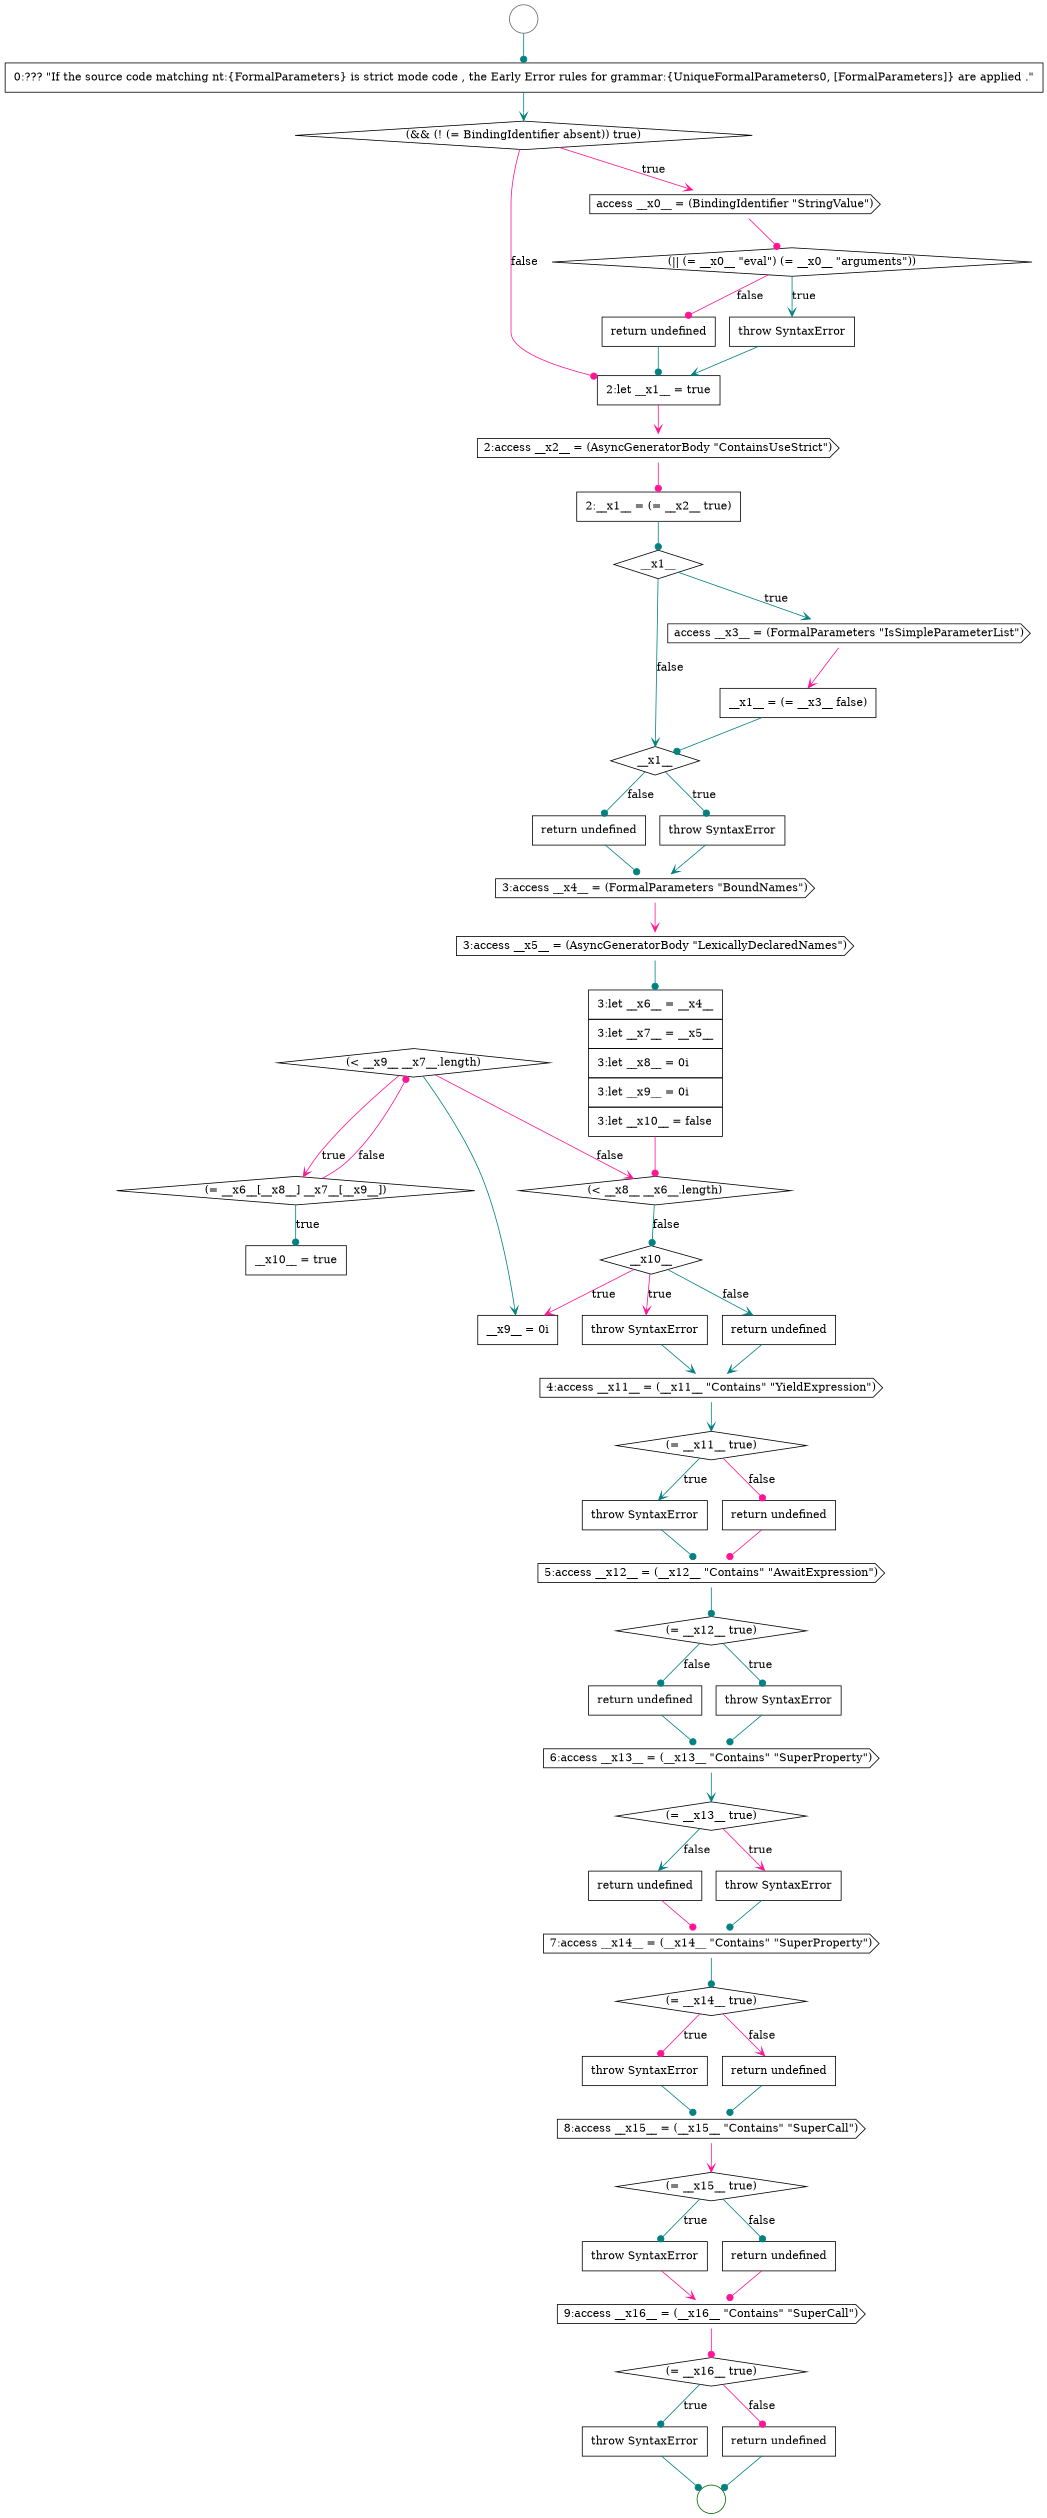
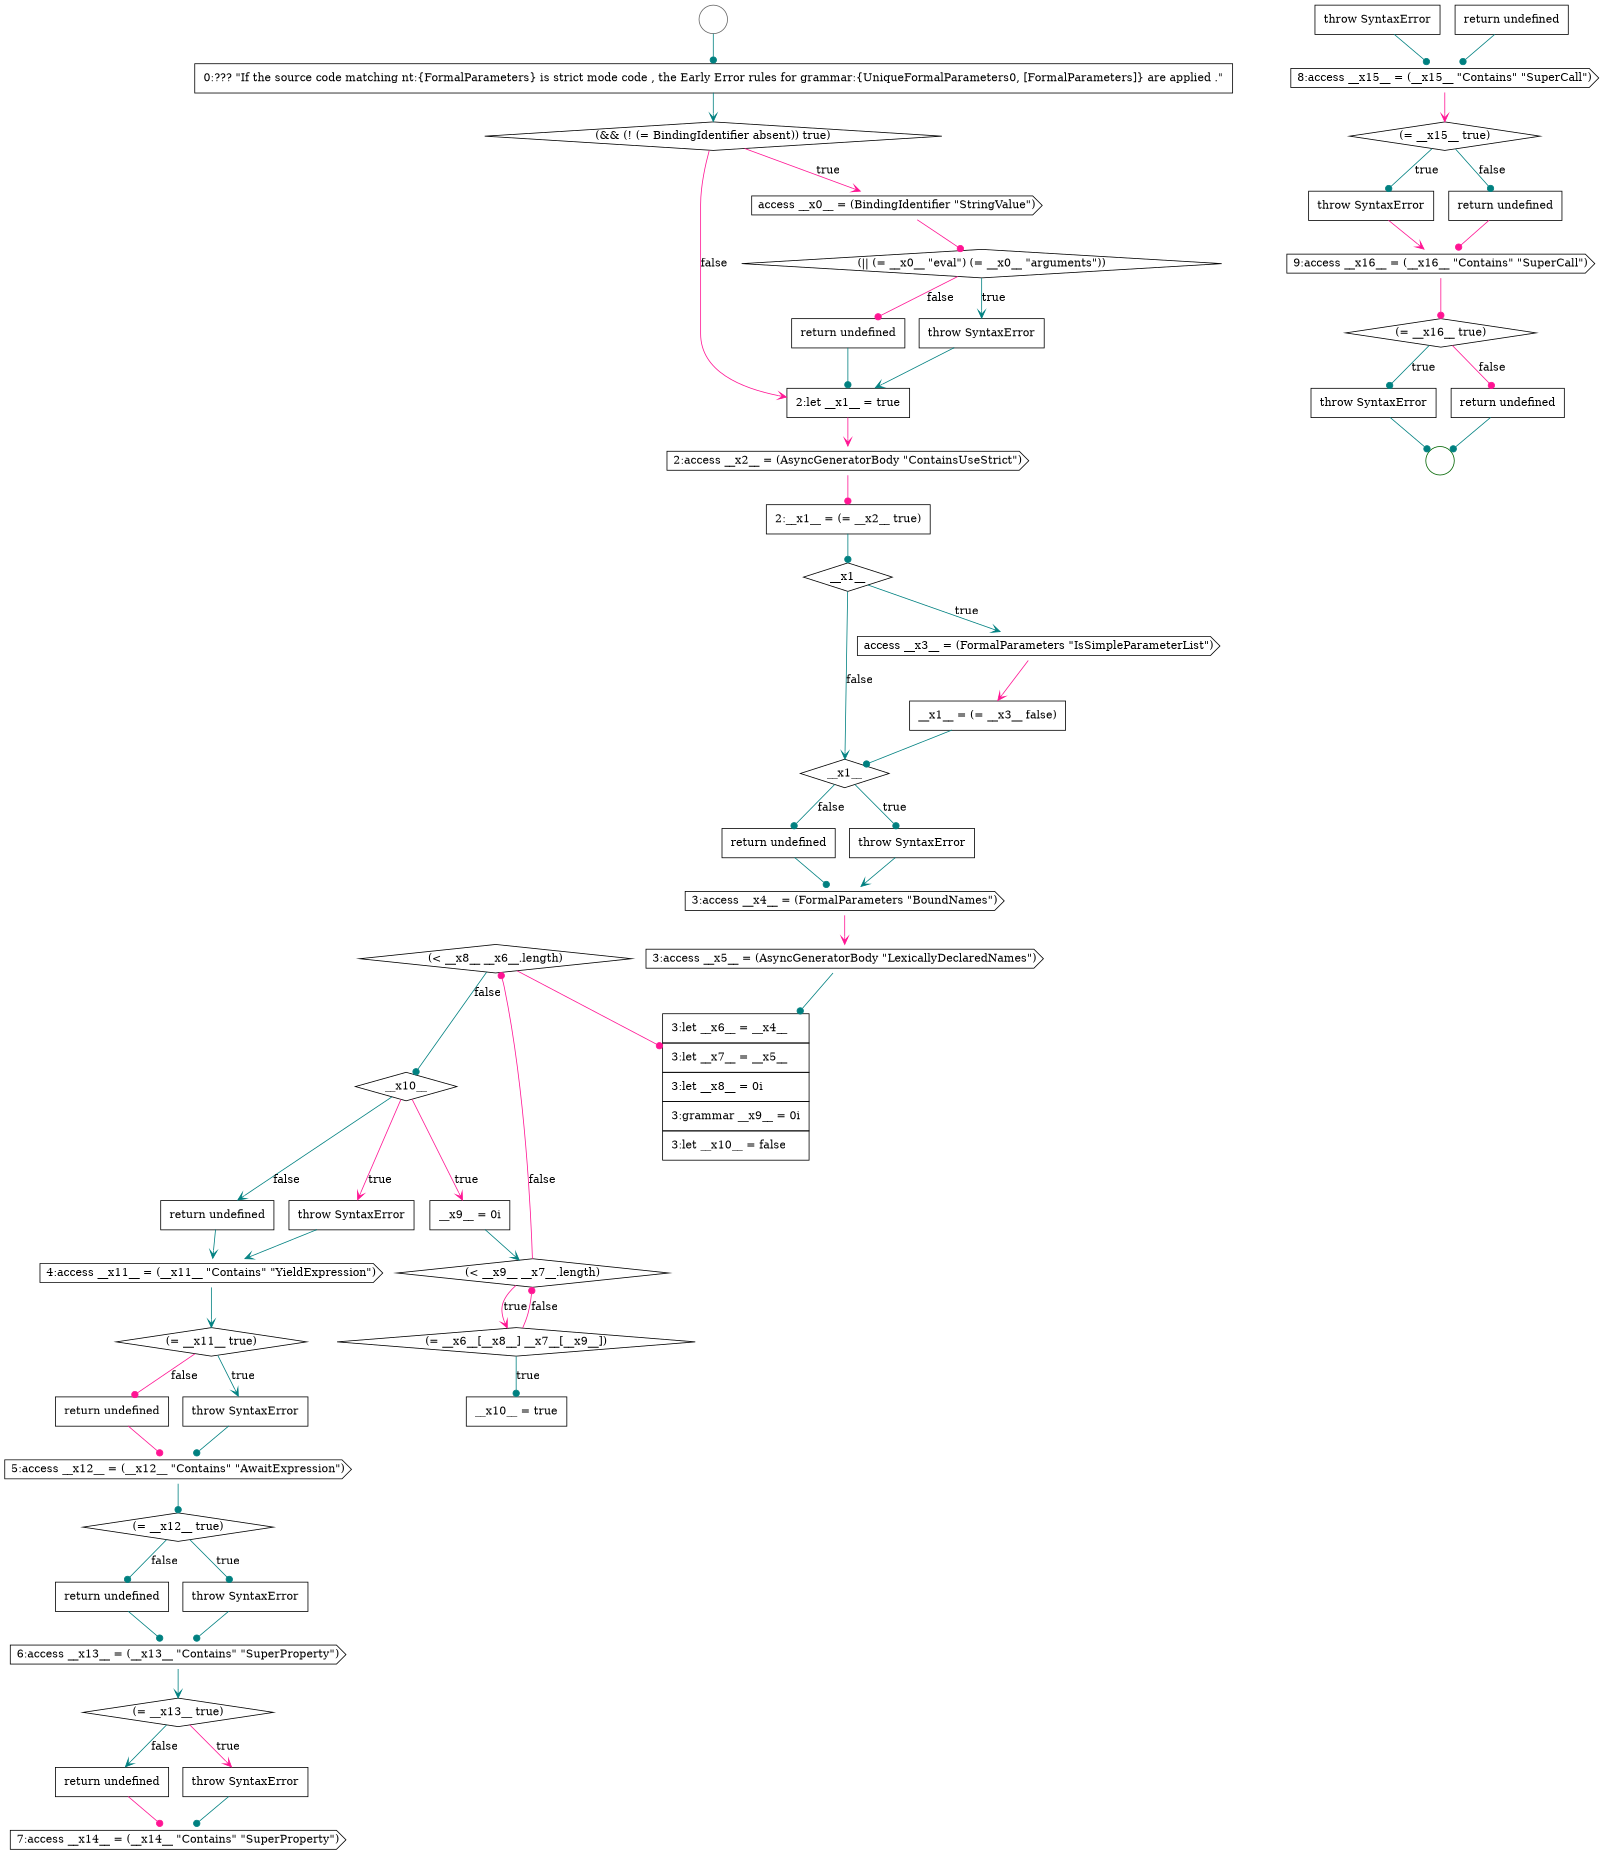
(511, 288) -> (701, 296)
(643, 1092) -> (736, 1116)
(531, 1125) -> (523, 1118)
(655, 1153) -> (587, 1008)
(485, 1185) -> (499, 1242)
(711, 2001) -> none
